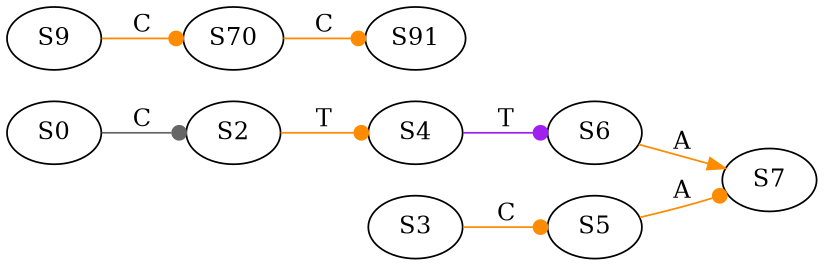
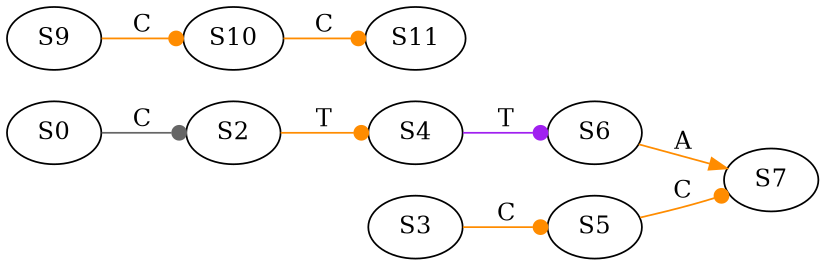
(233, 38) -> (233, 38)
(415, 38) -> (415, 38)
(682, 191) -> (683, 191)
